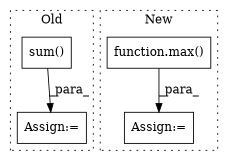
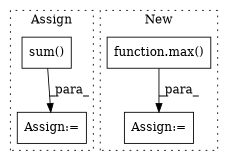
(52, 20) -> (52, 20)
